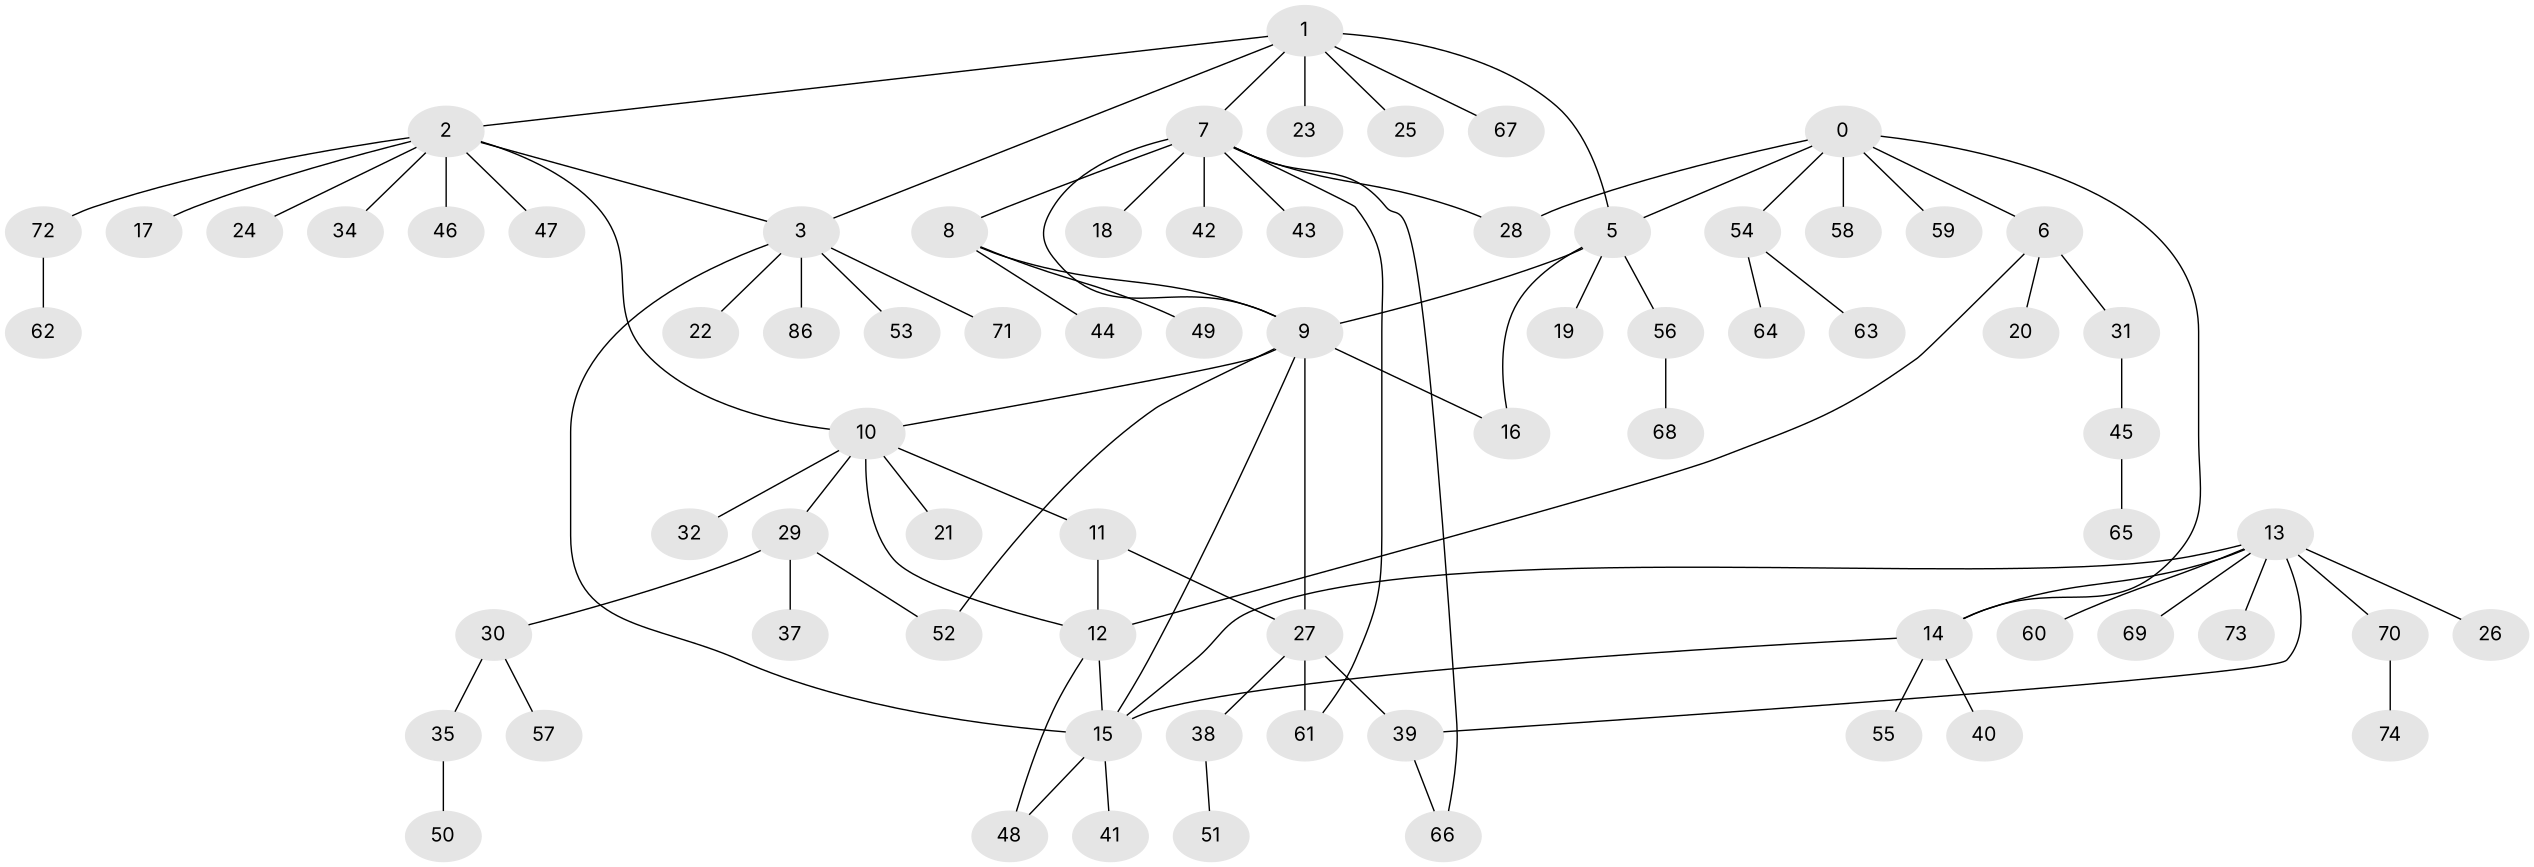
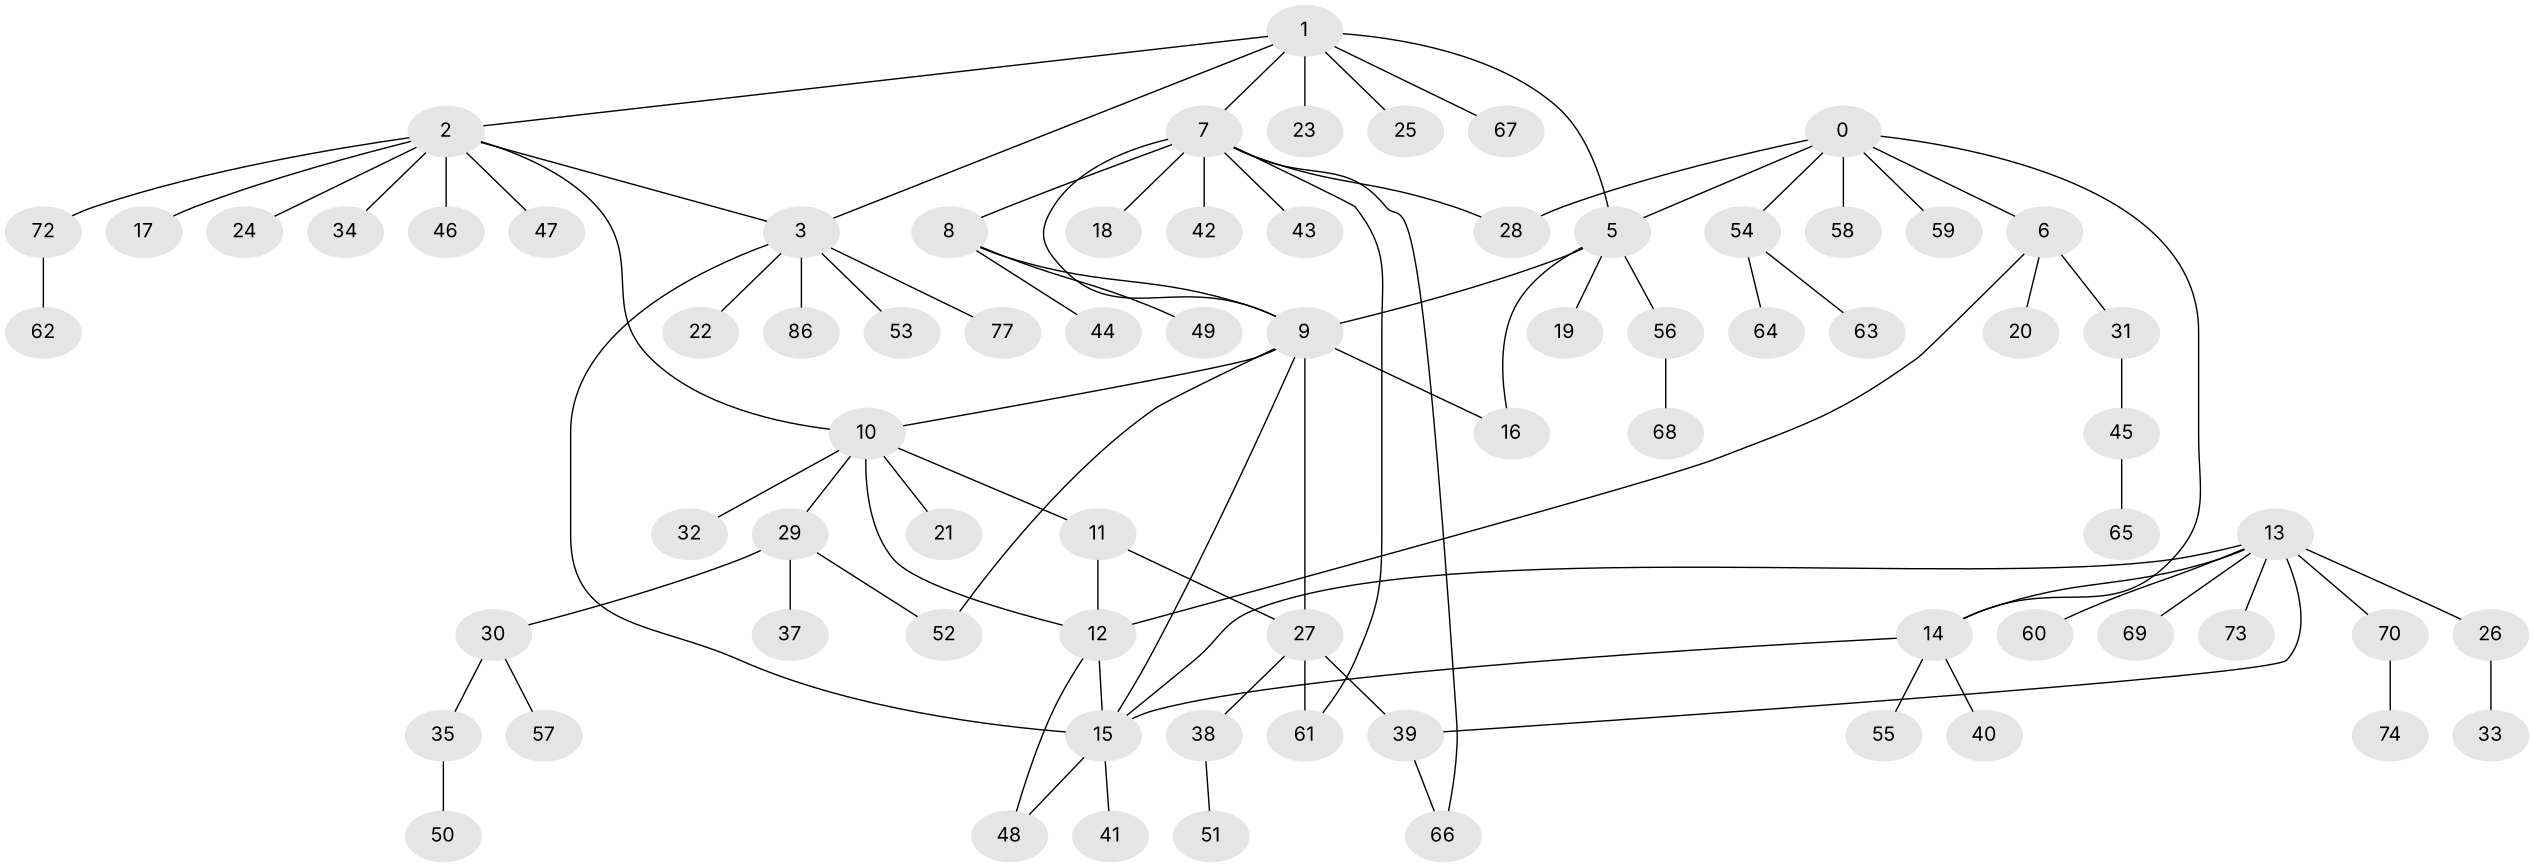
(1003, 333) -> (1003, 333)
none -> (2491, 736)
